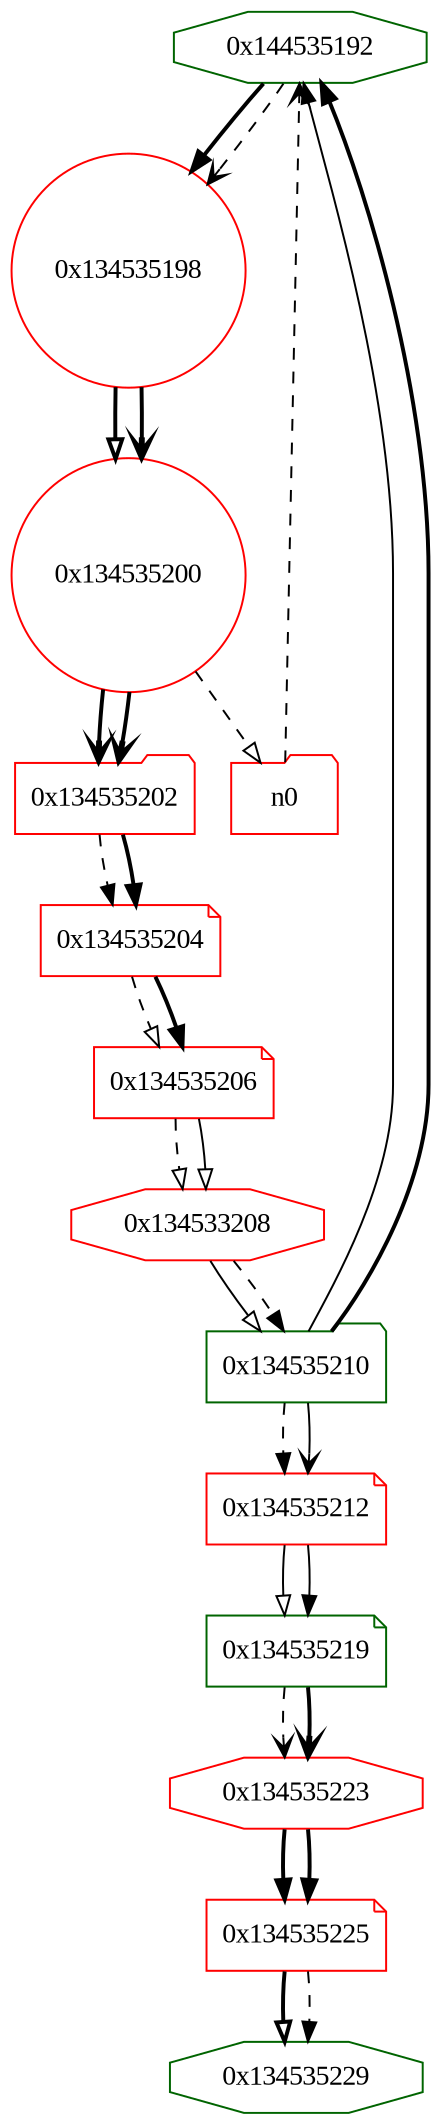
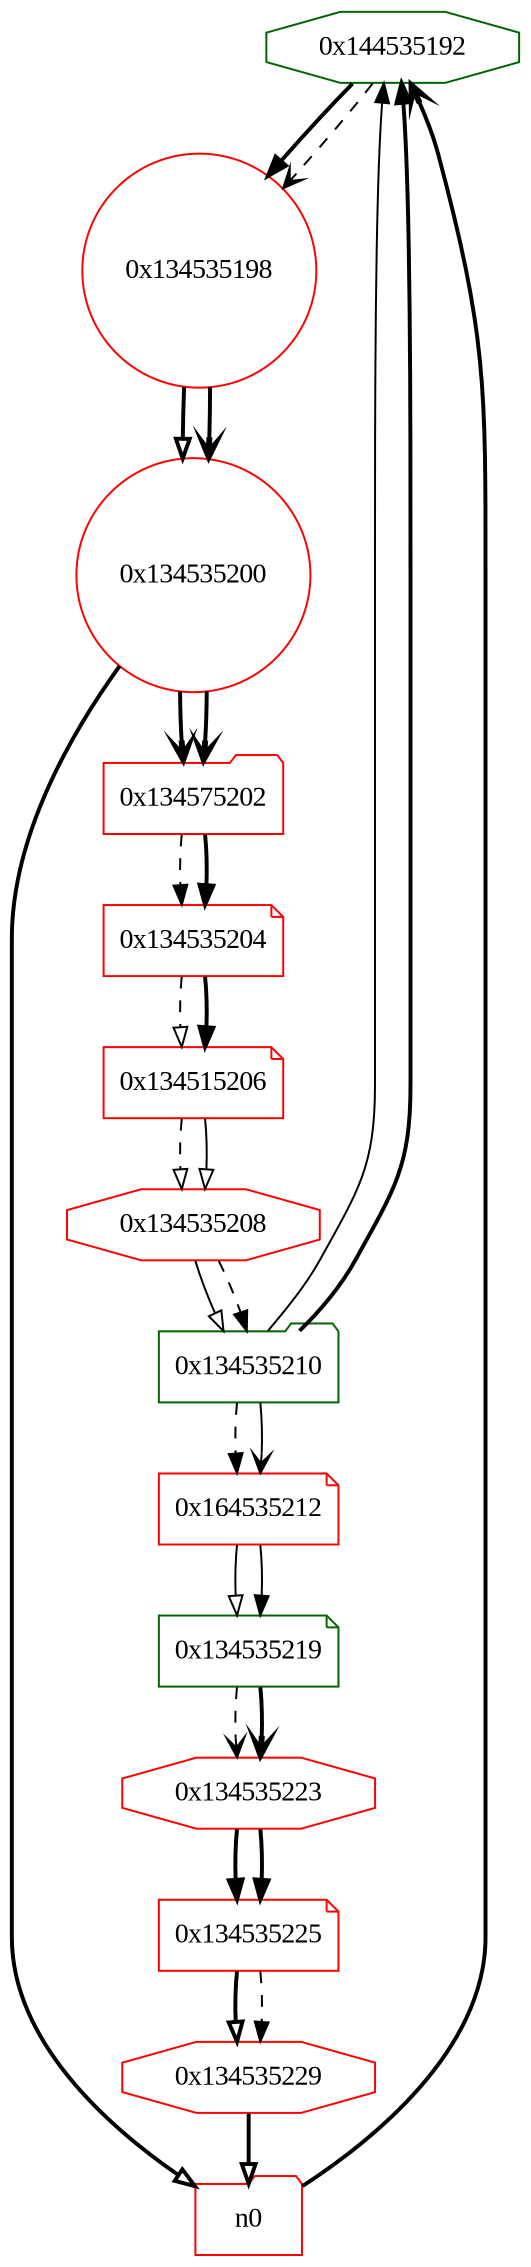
(292, 433) -> (486, 1176)
(222, 709) -> (12, 1440)
(105, 799) -> (193, 799)
(184, 1083) -> (193, 1083)
(198, 1225) -> (193, 1225)
(296, 1509) -> (249, 1509)
(296, 2077) -> (249, 2077)
none -> (249, 2139)
